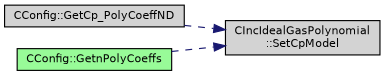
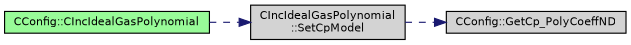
(199, 27) -> (420, 22)
(94, 60) -> (107, 22)
